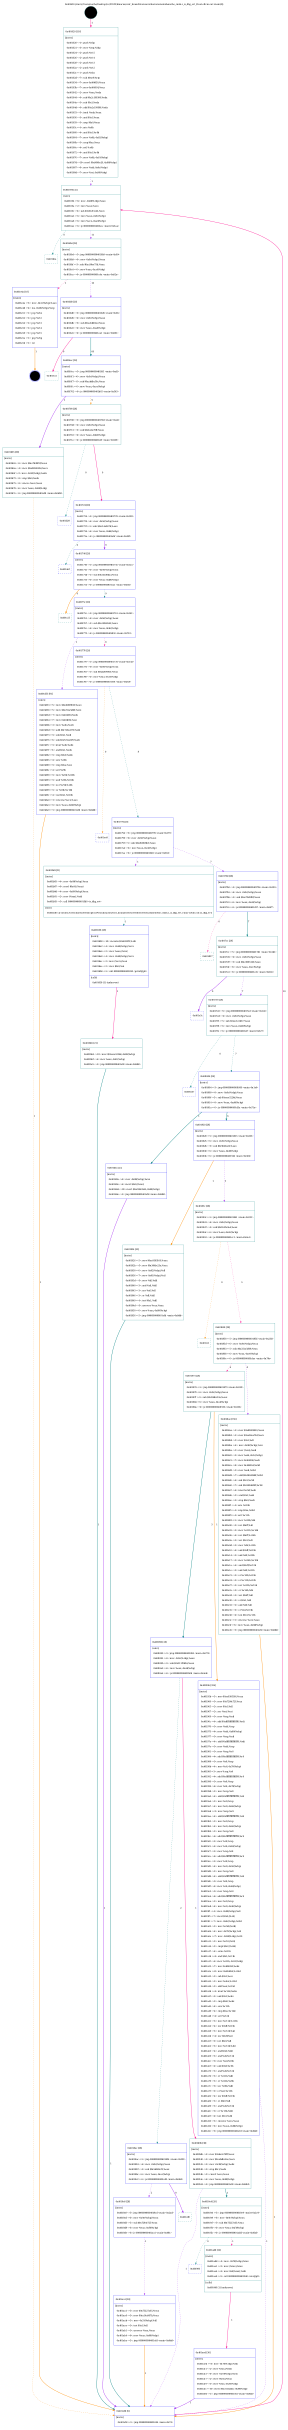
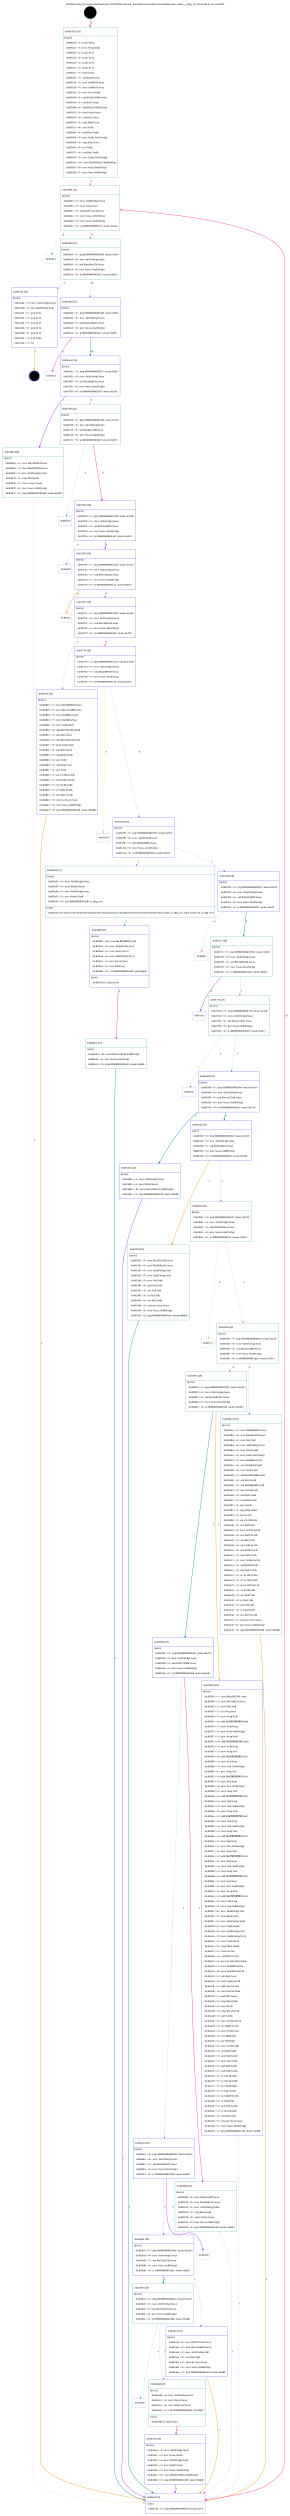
(226, 2192) -> (163, 2279)
